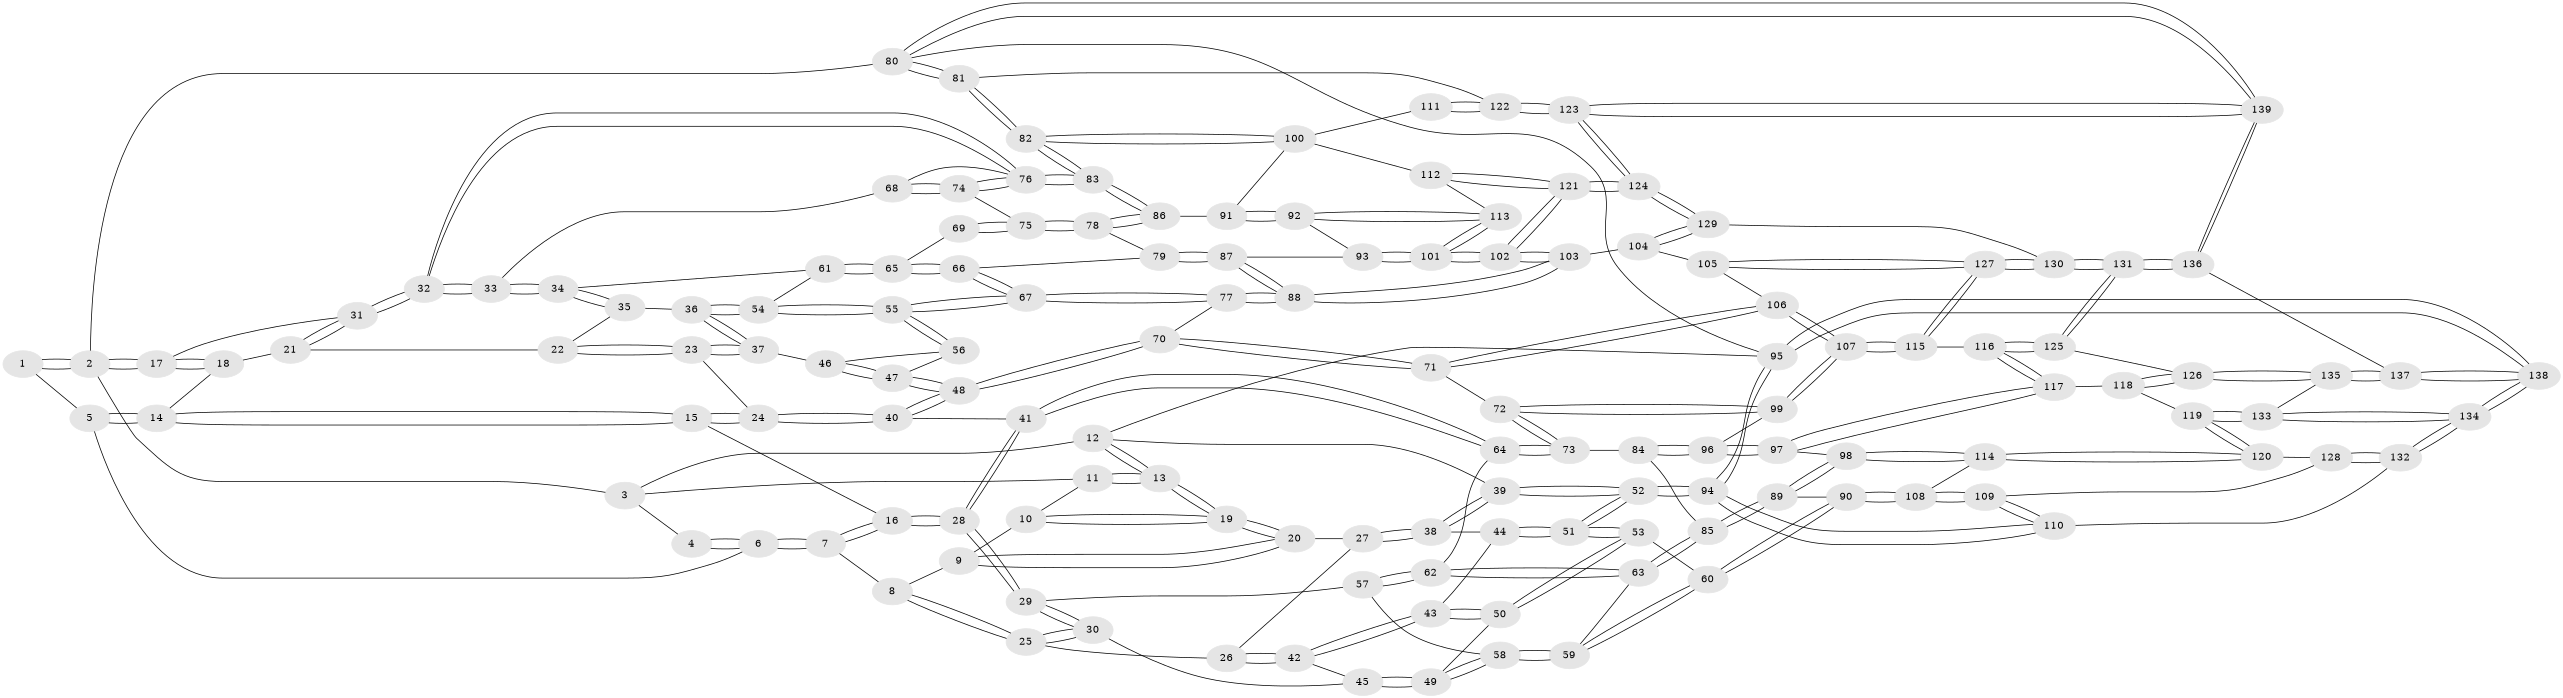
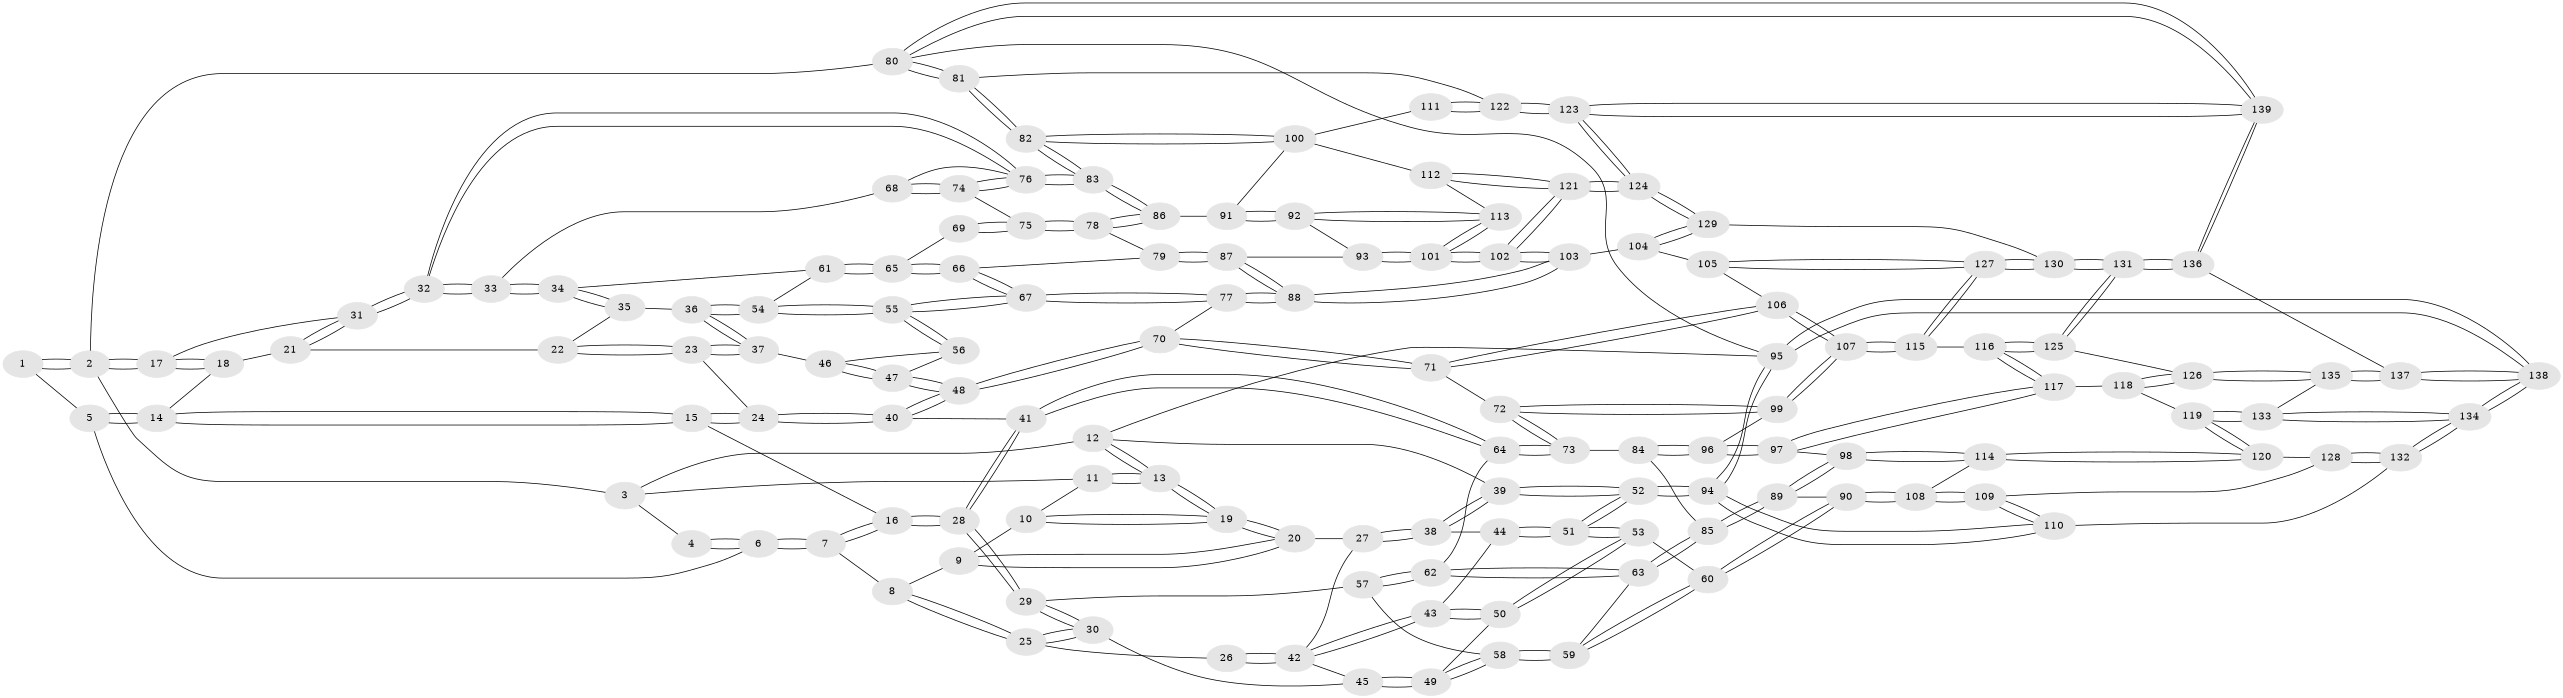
(1295, 599) -> (1330, 599)
